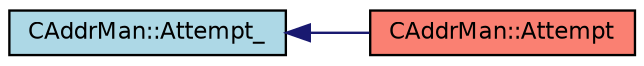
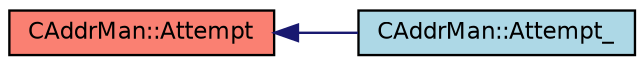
(340, 33) -> (328, 33)
